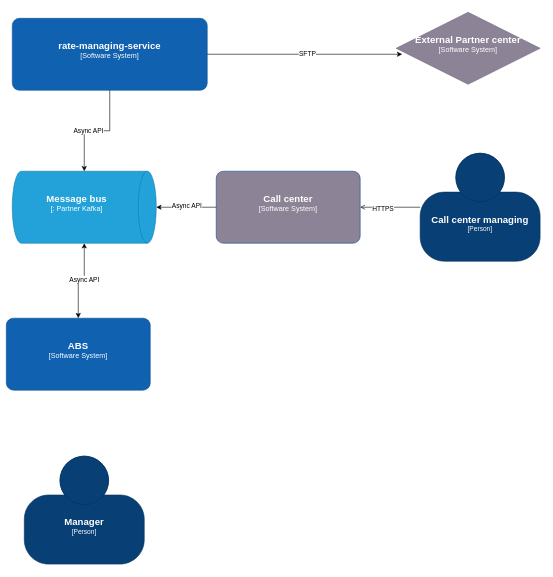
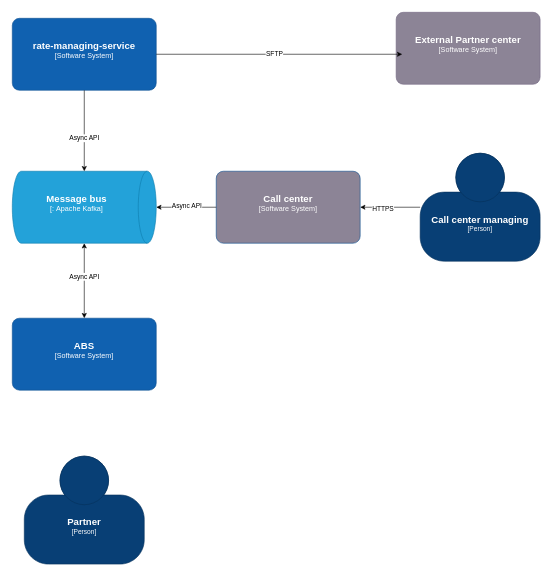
(468, 48) -> (468, 48)
(110, 54) -> (84, 54)
(77, 207) -> (77, 207)
(364, 207) -> (365, 207)
(78, 354) -> (84, 354)
(84, 530) -> (84, 530)
